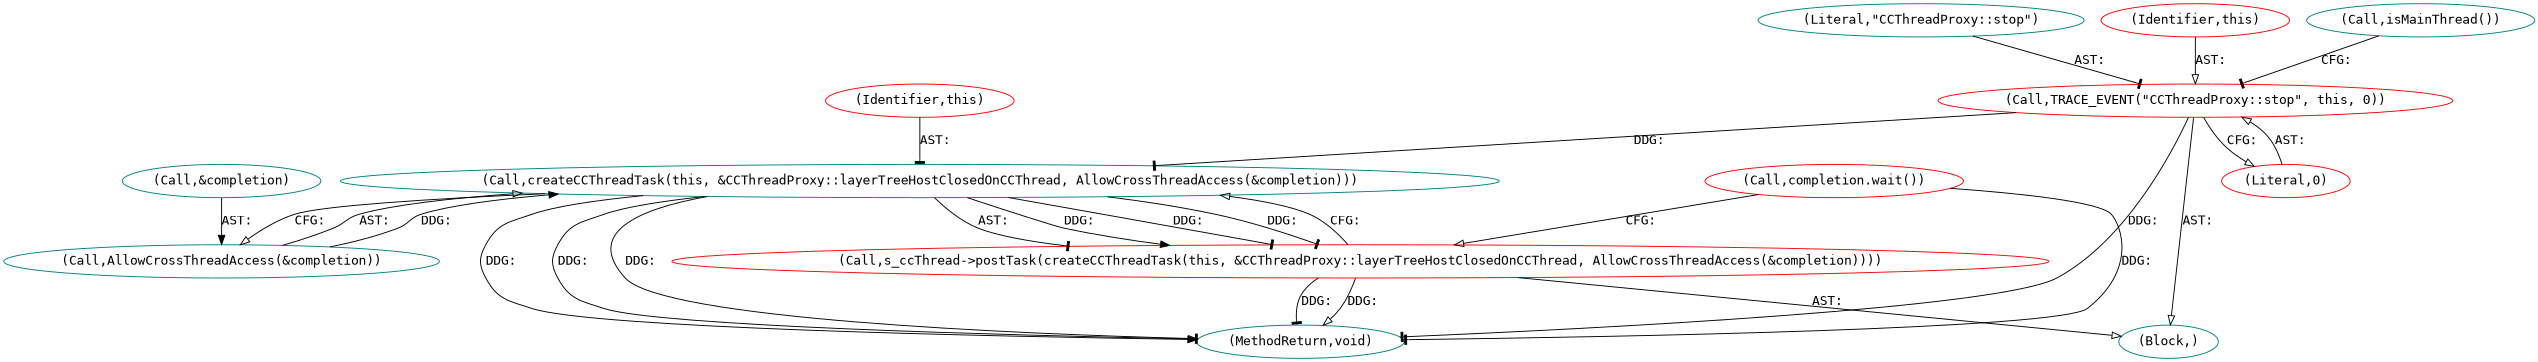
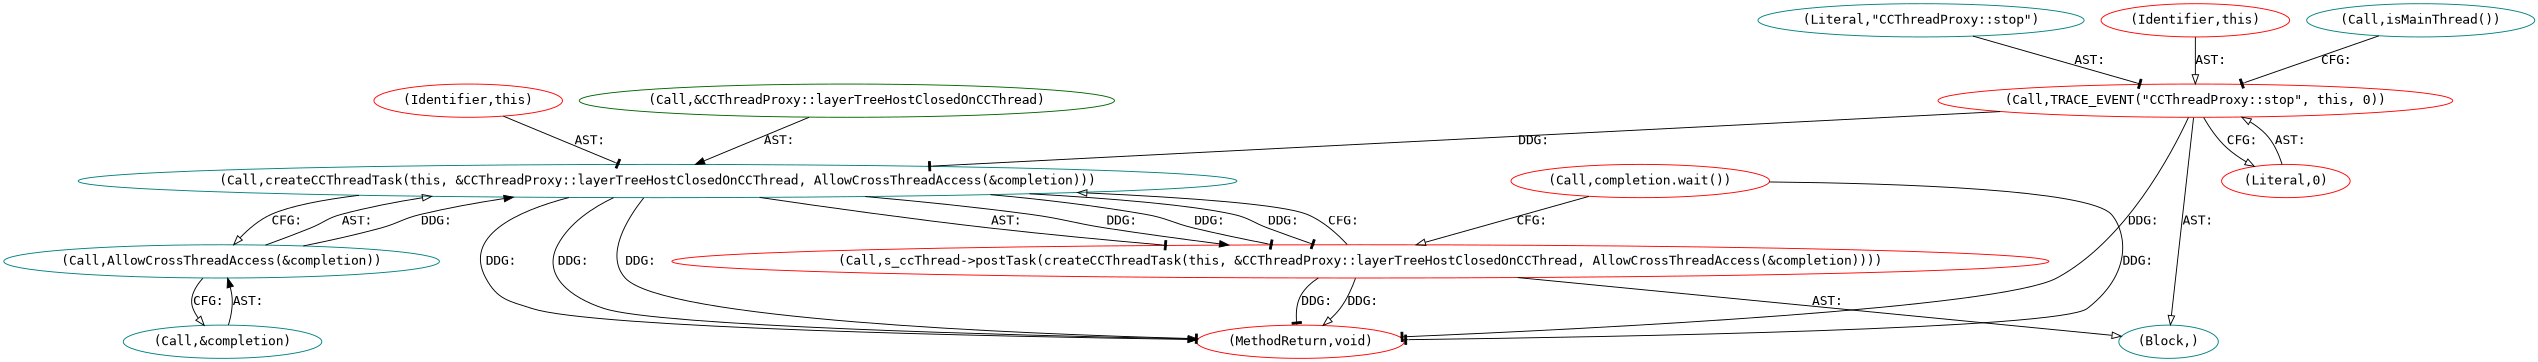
none -> (847, 101)
none -> (192, 297)
(1300, 342) -> (1300, 342)
